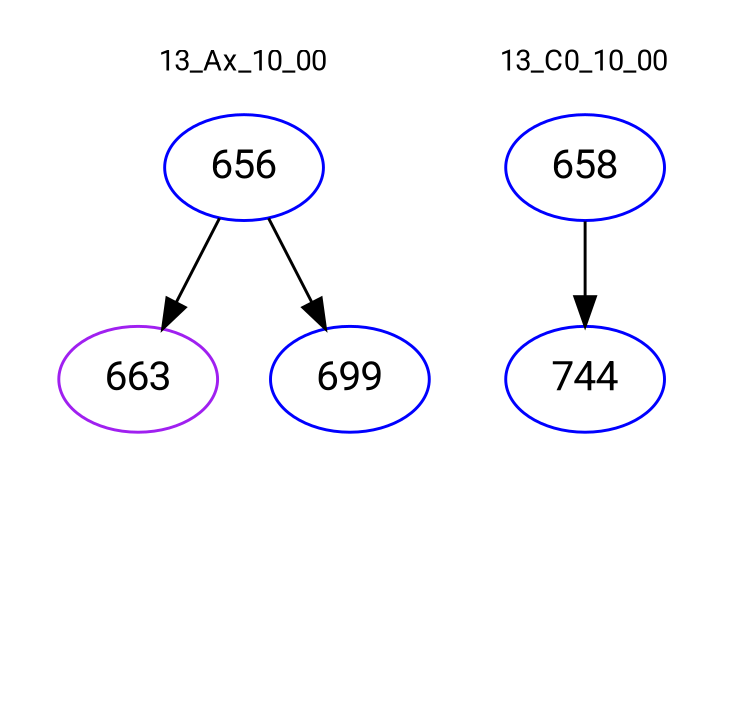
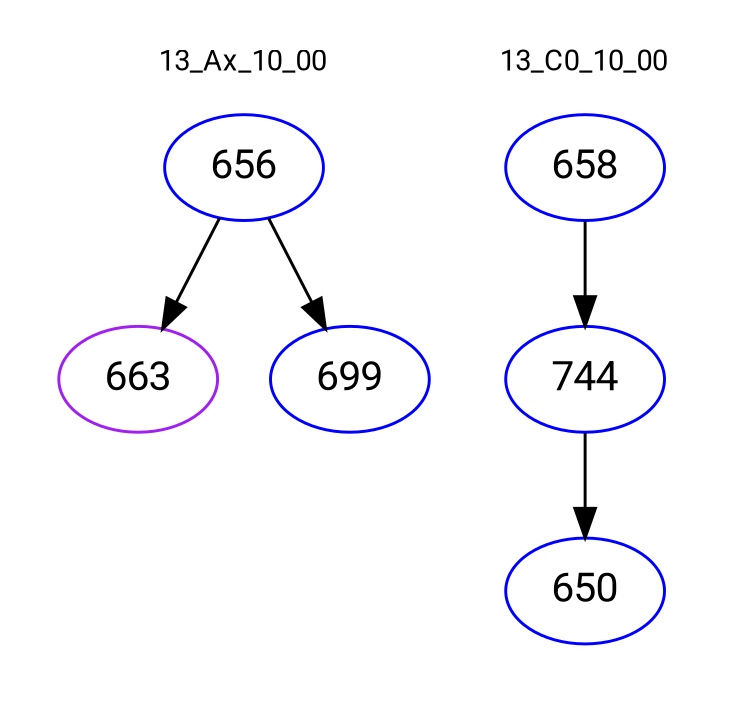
none -> (585, 591)
